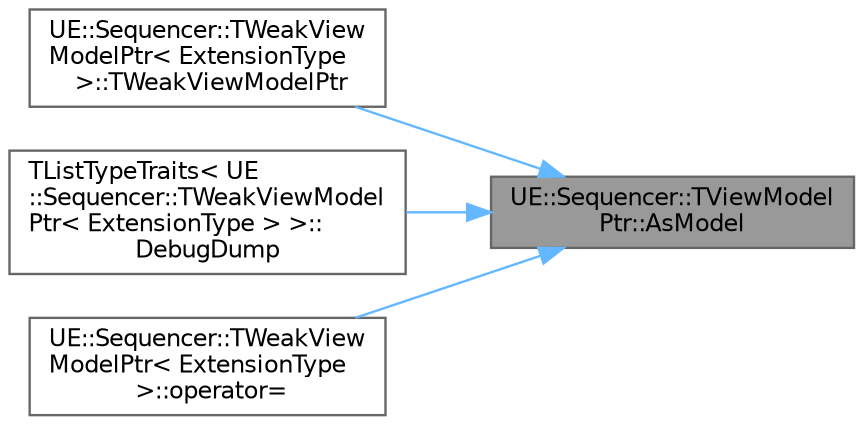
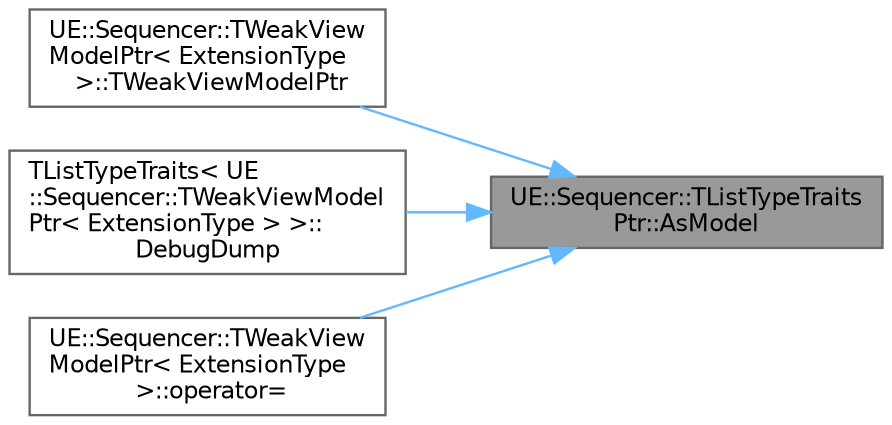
(673, 212) -> (687, 212)
